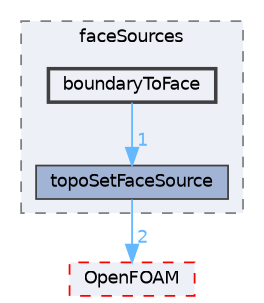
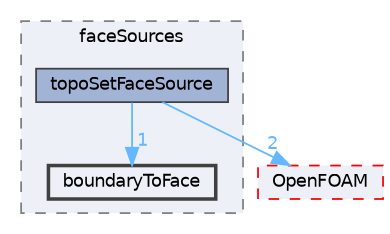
(132, 125) -> (132, 125)
